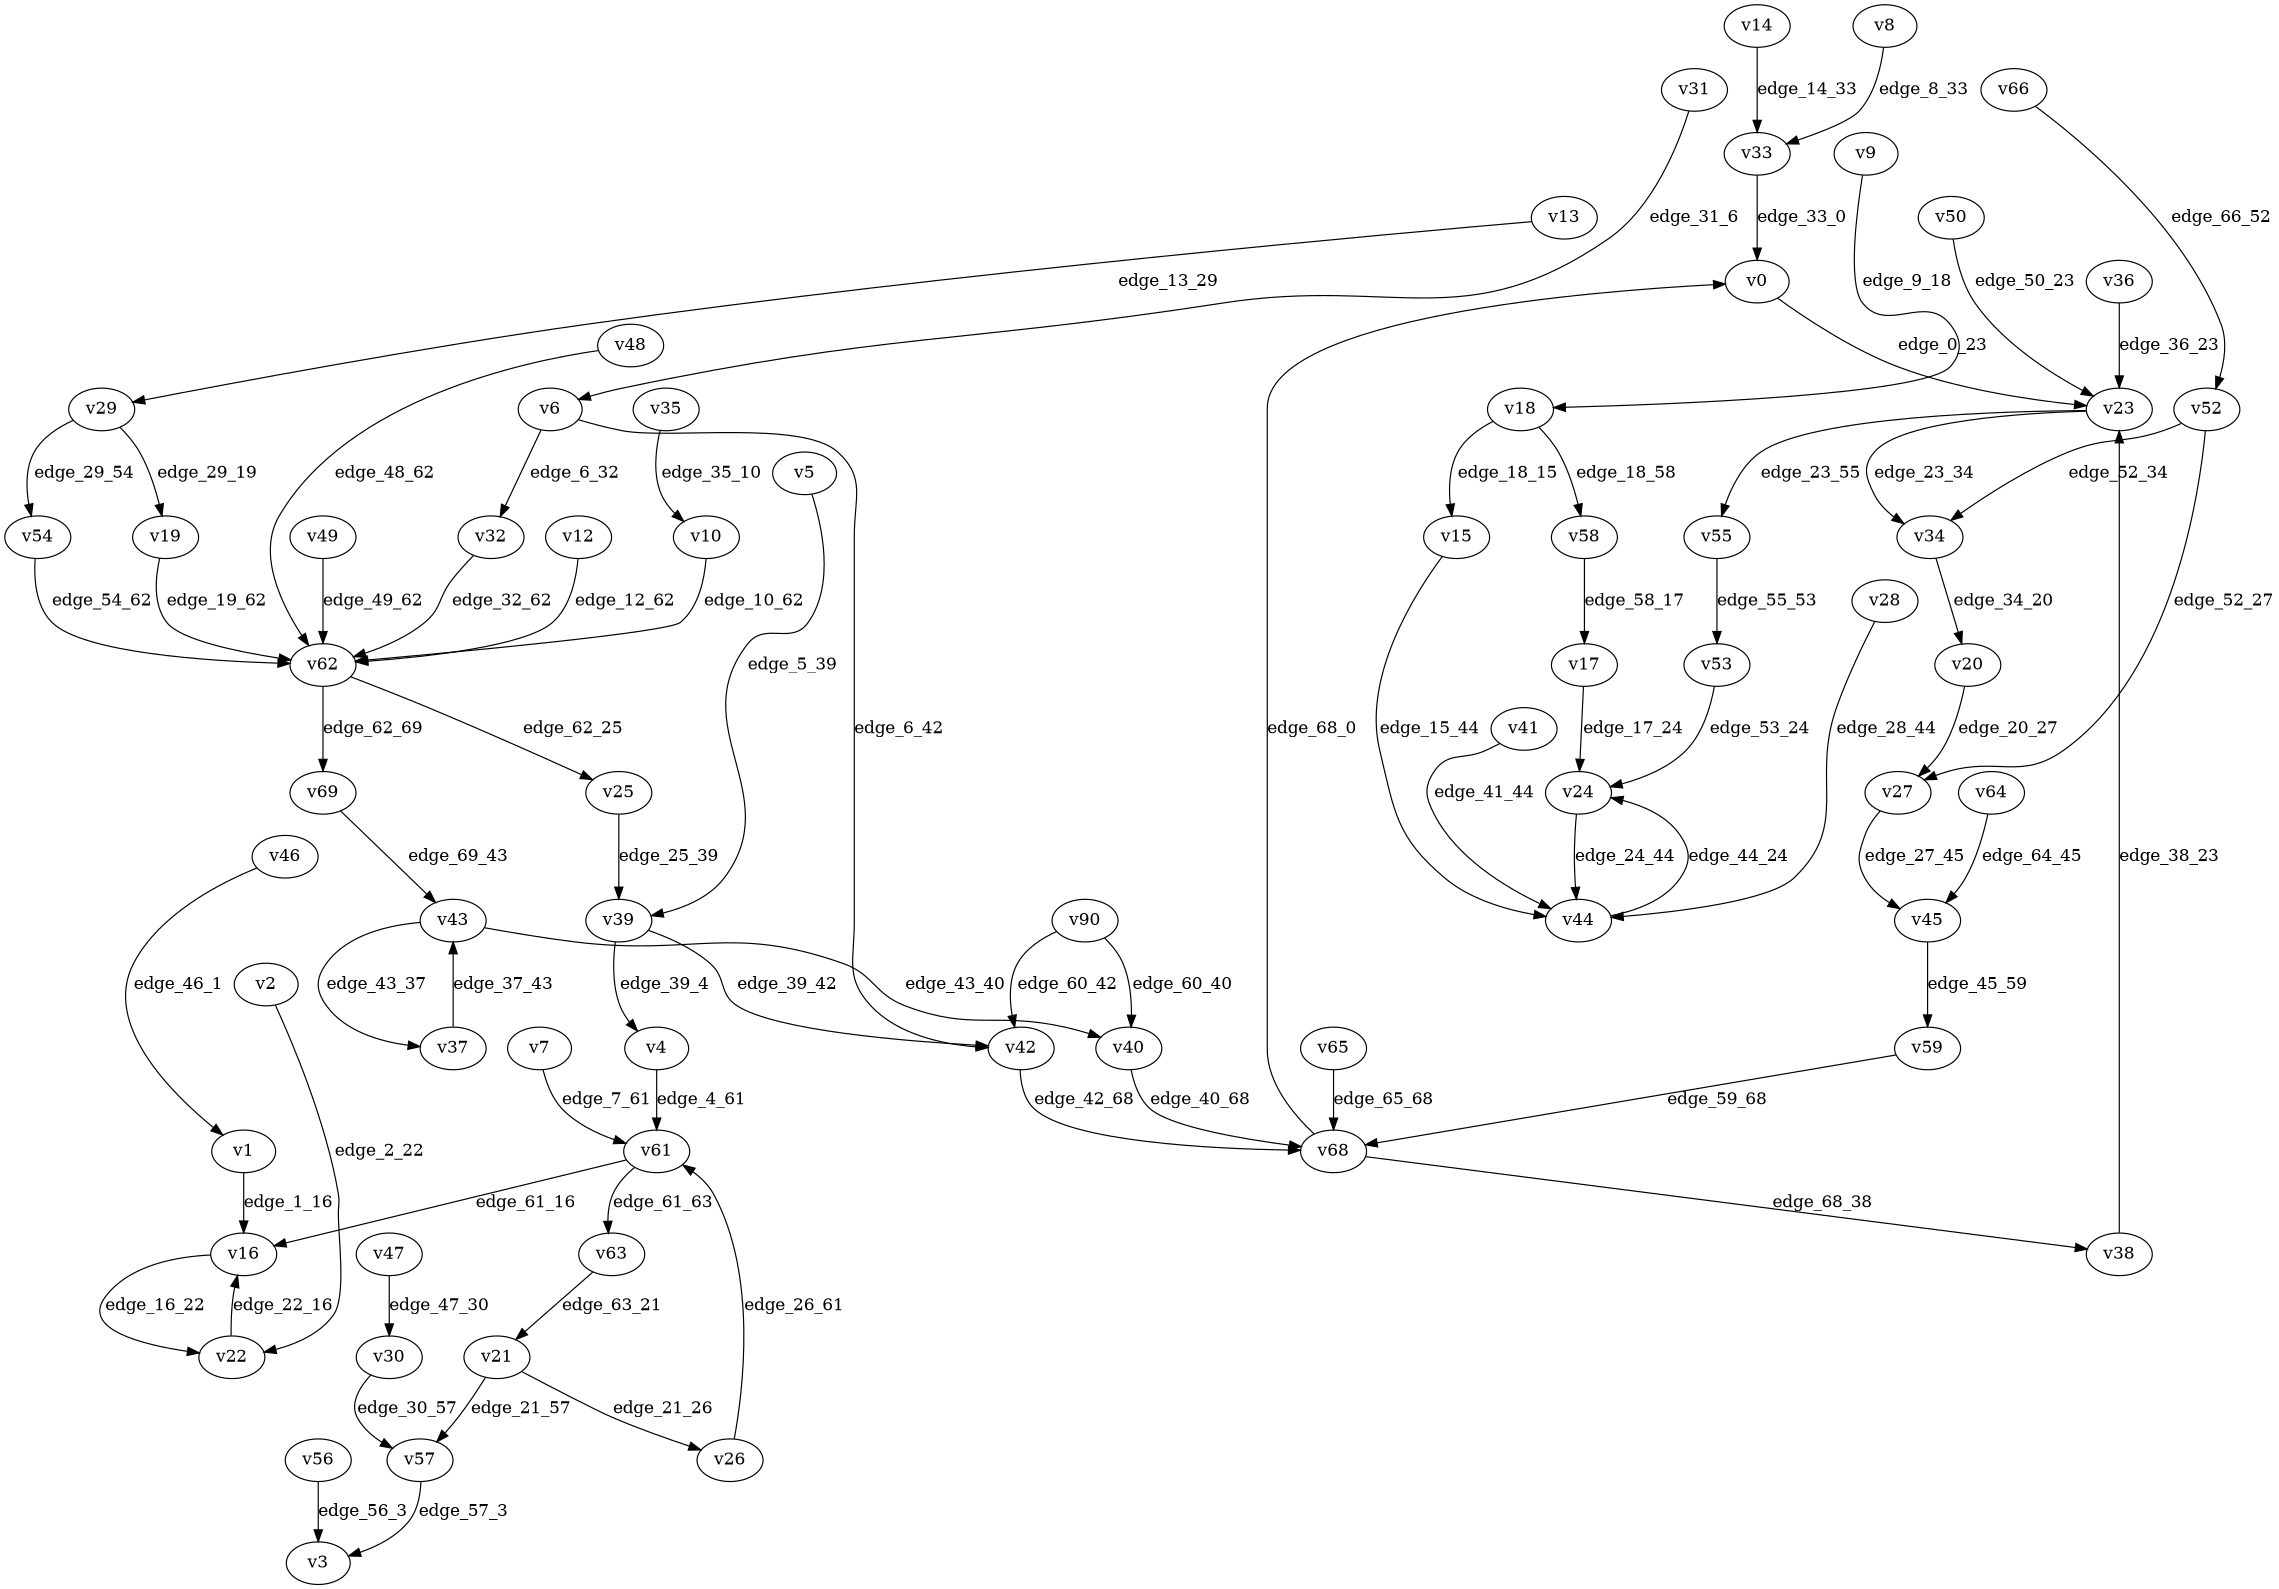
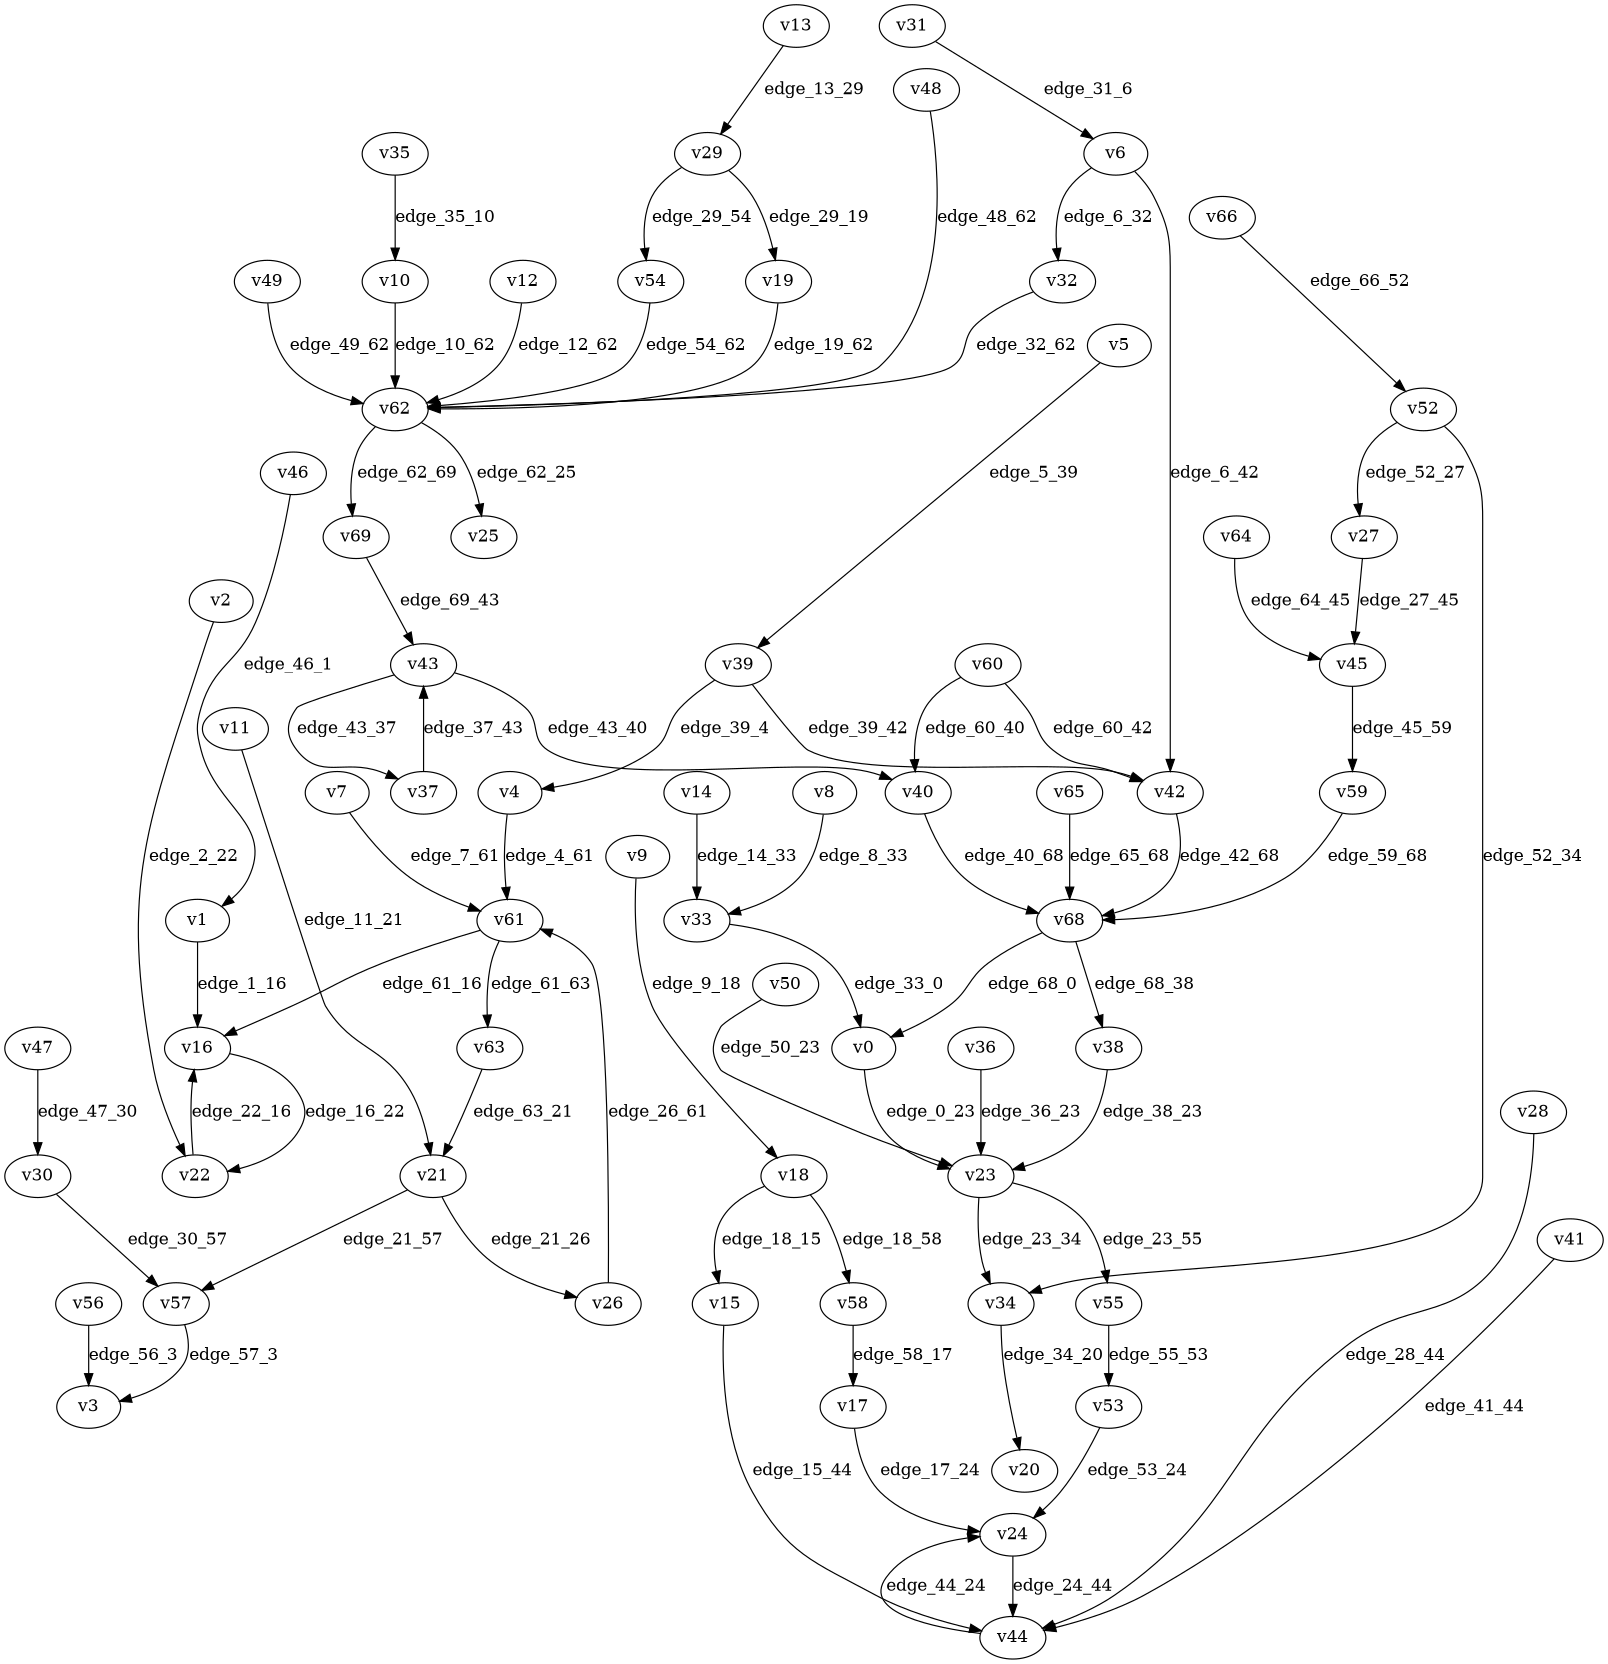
none -> (235, 729)
(1952, 730) -> none
(619, 851) -> none
(1085, 921) -> (988, 665)
